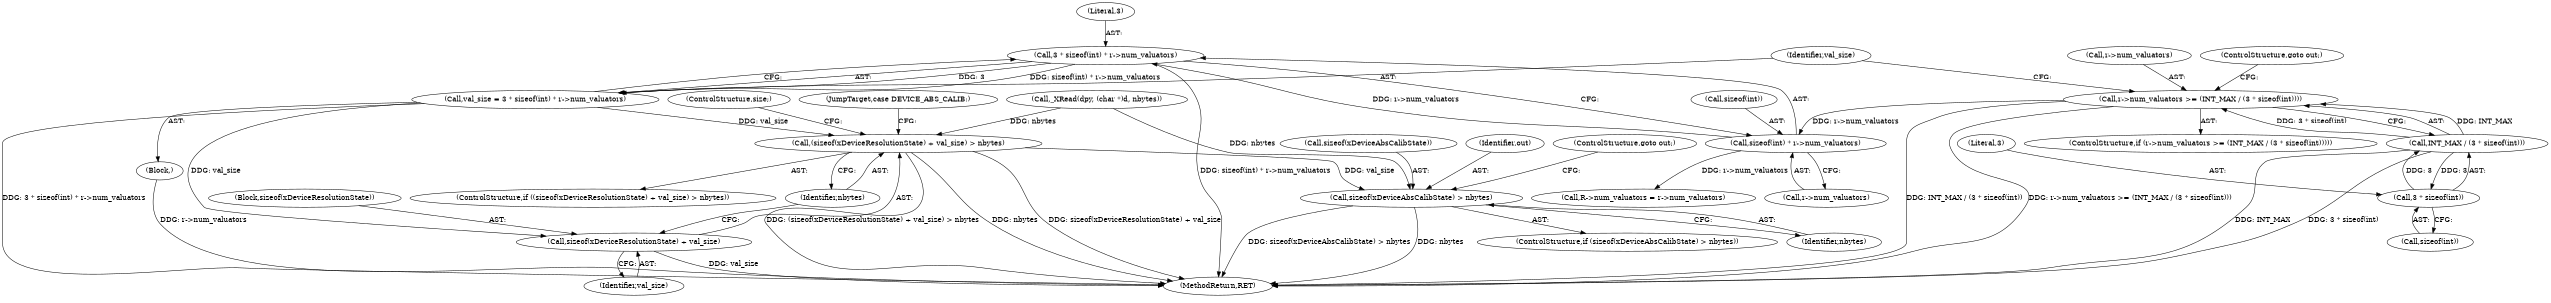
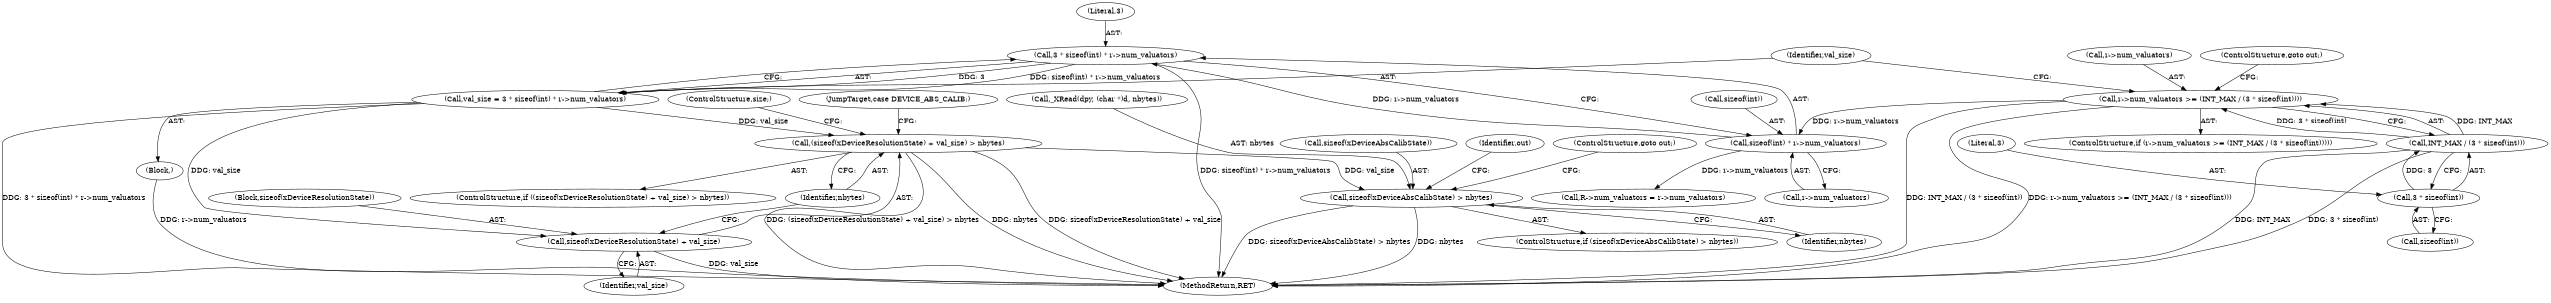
(1001, 121) -> none
(1253, 144) -> (1253, 144)
(1482, 171) -> (1482, 171)
(2454, 171) -> (2454, 171)
